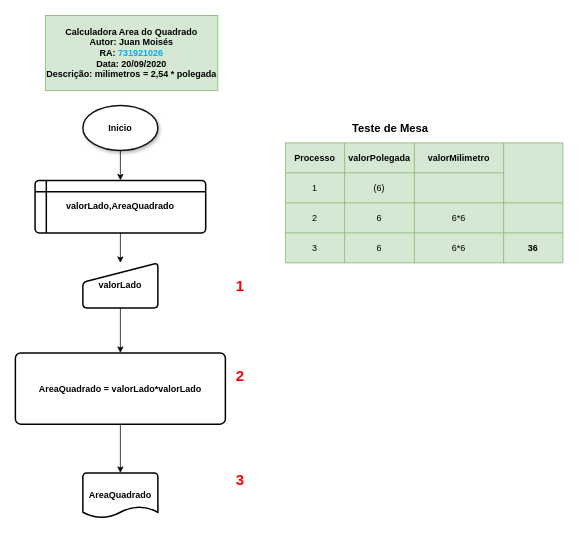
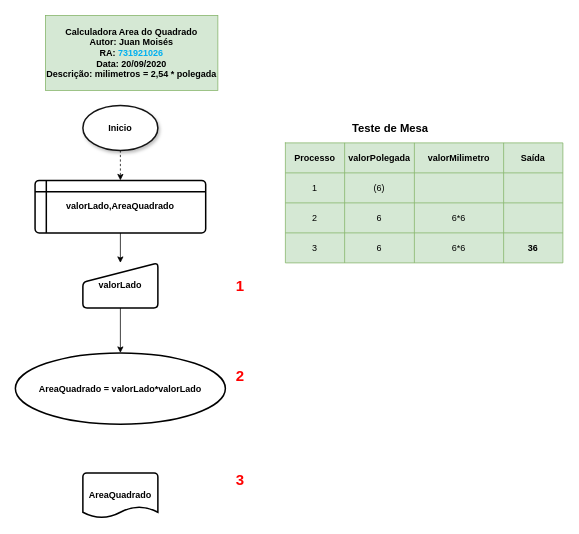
none -> (533, 158)
(120, 162) -> (120, 162)
(120, 389) -> (120, 389)
(120, 446) -> none
